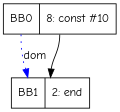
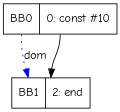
(78, 19) -> (78, 19)
